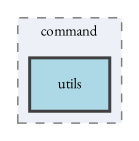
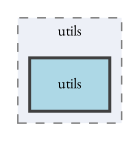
(70, 32) -> (70, 32)
